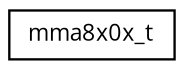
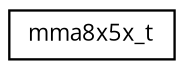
(92, 35) -> (92, 35)
